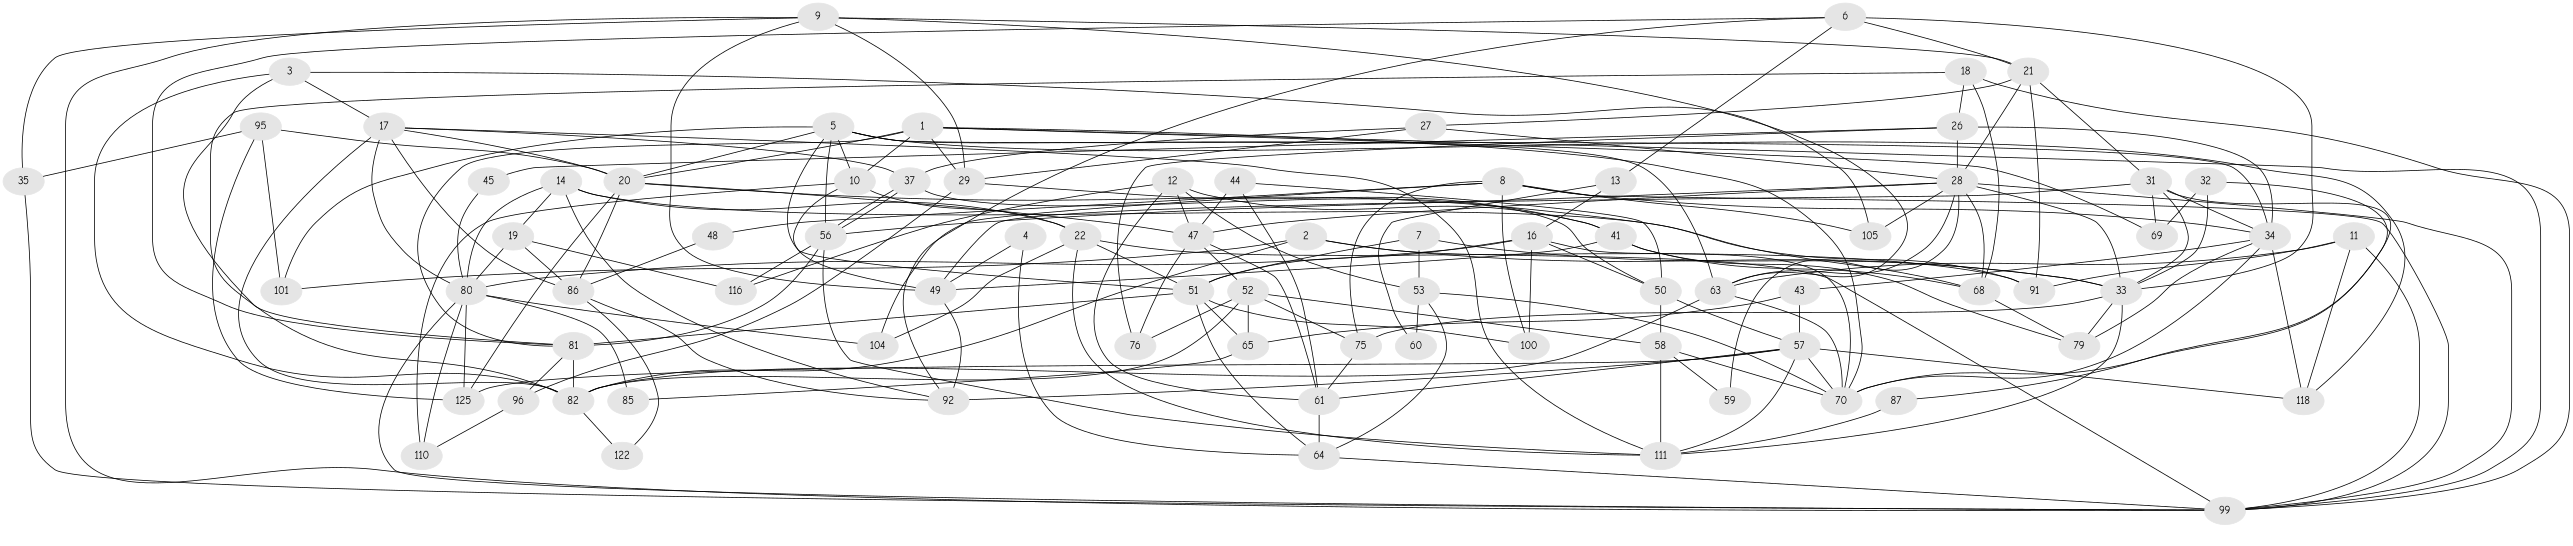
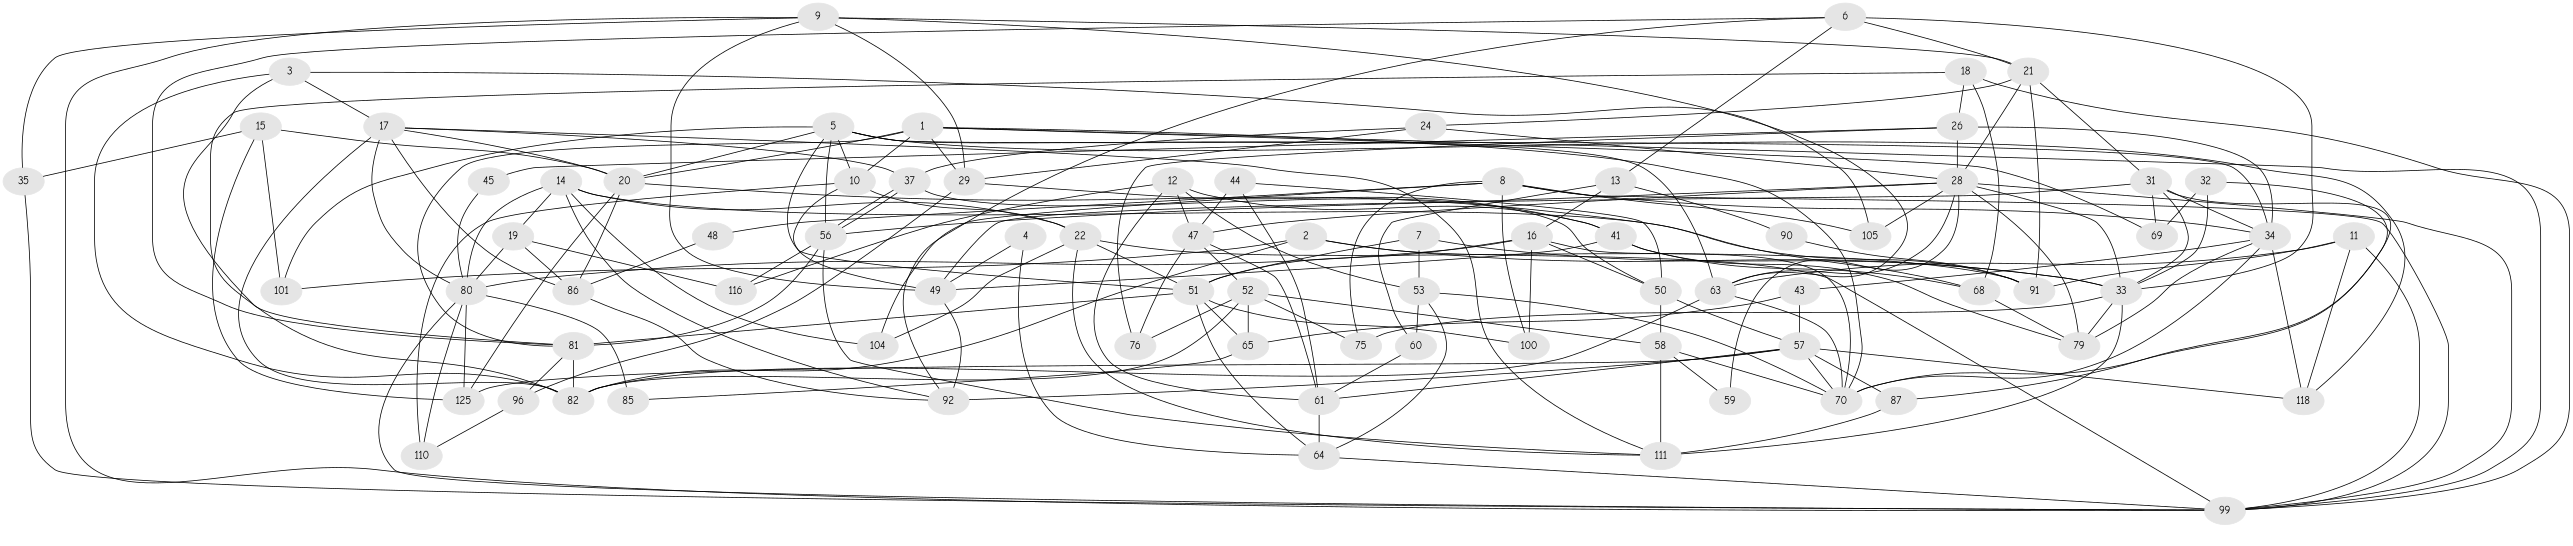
(261, 127) -> (261, 127)
(1426, 127) -> (1426, 127)
(910, 203) -> none
(1983, 234) -> (2044, 254)
none -> (1787, 236)
(672, 322) -> (698, 299)
(1342, 371) -> (1374, 370)
(1750, 421) -> (1836, 367)
(622, 456) -> none
